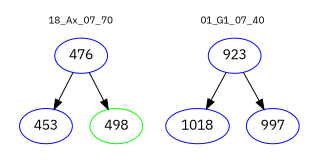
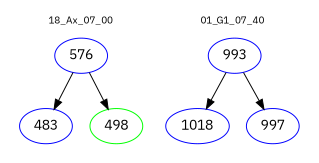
(81, 21) -> (81, 21)
(81, 56) -> (81, 56)
(235, 56) -> (235, 56)
(46, 126) -> (46, 126)
